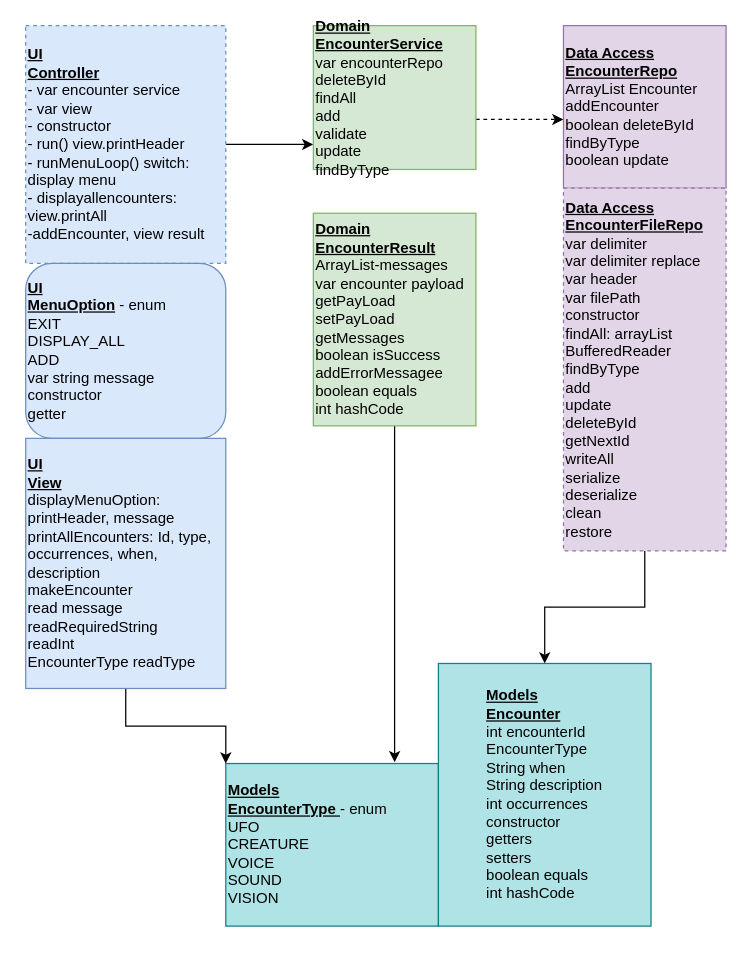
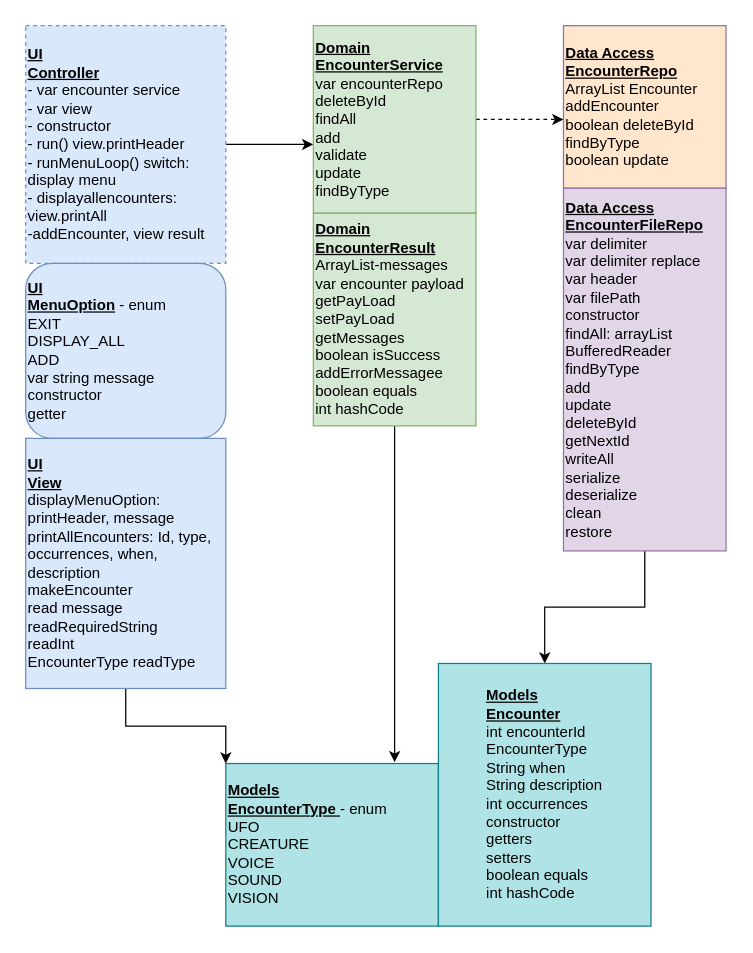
(394, 98) -> (394, 119)
(644, 107) -> (644, 107)
(644, 369) -> (644, 369)
